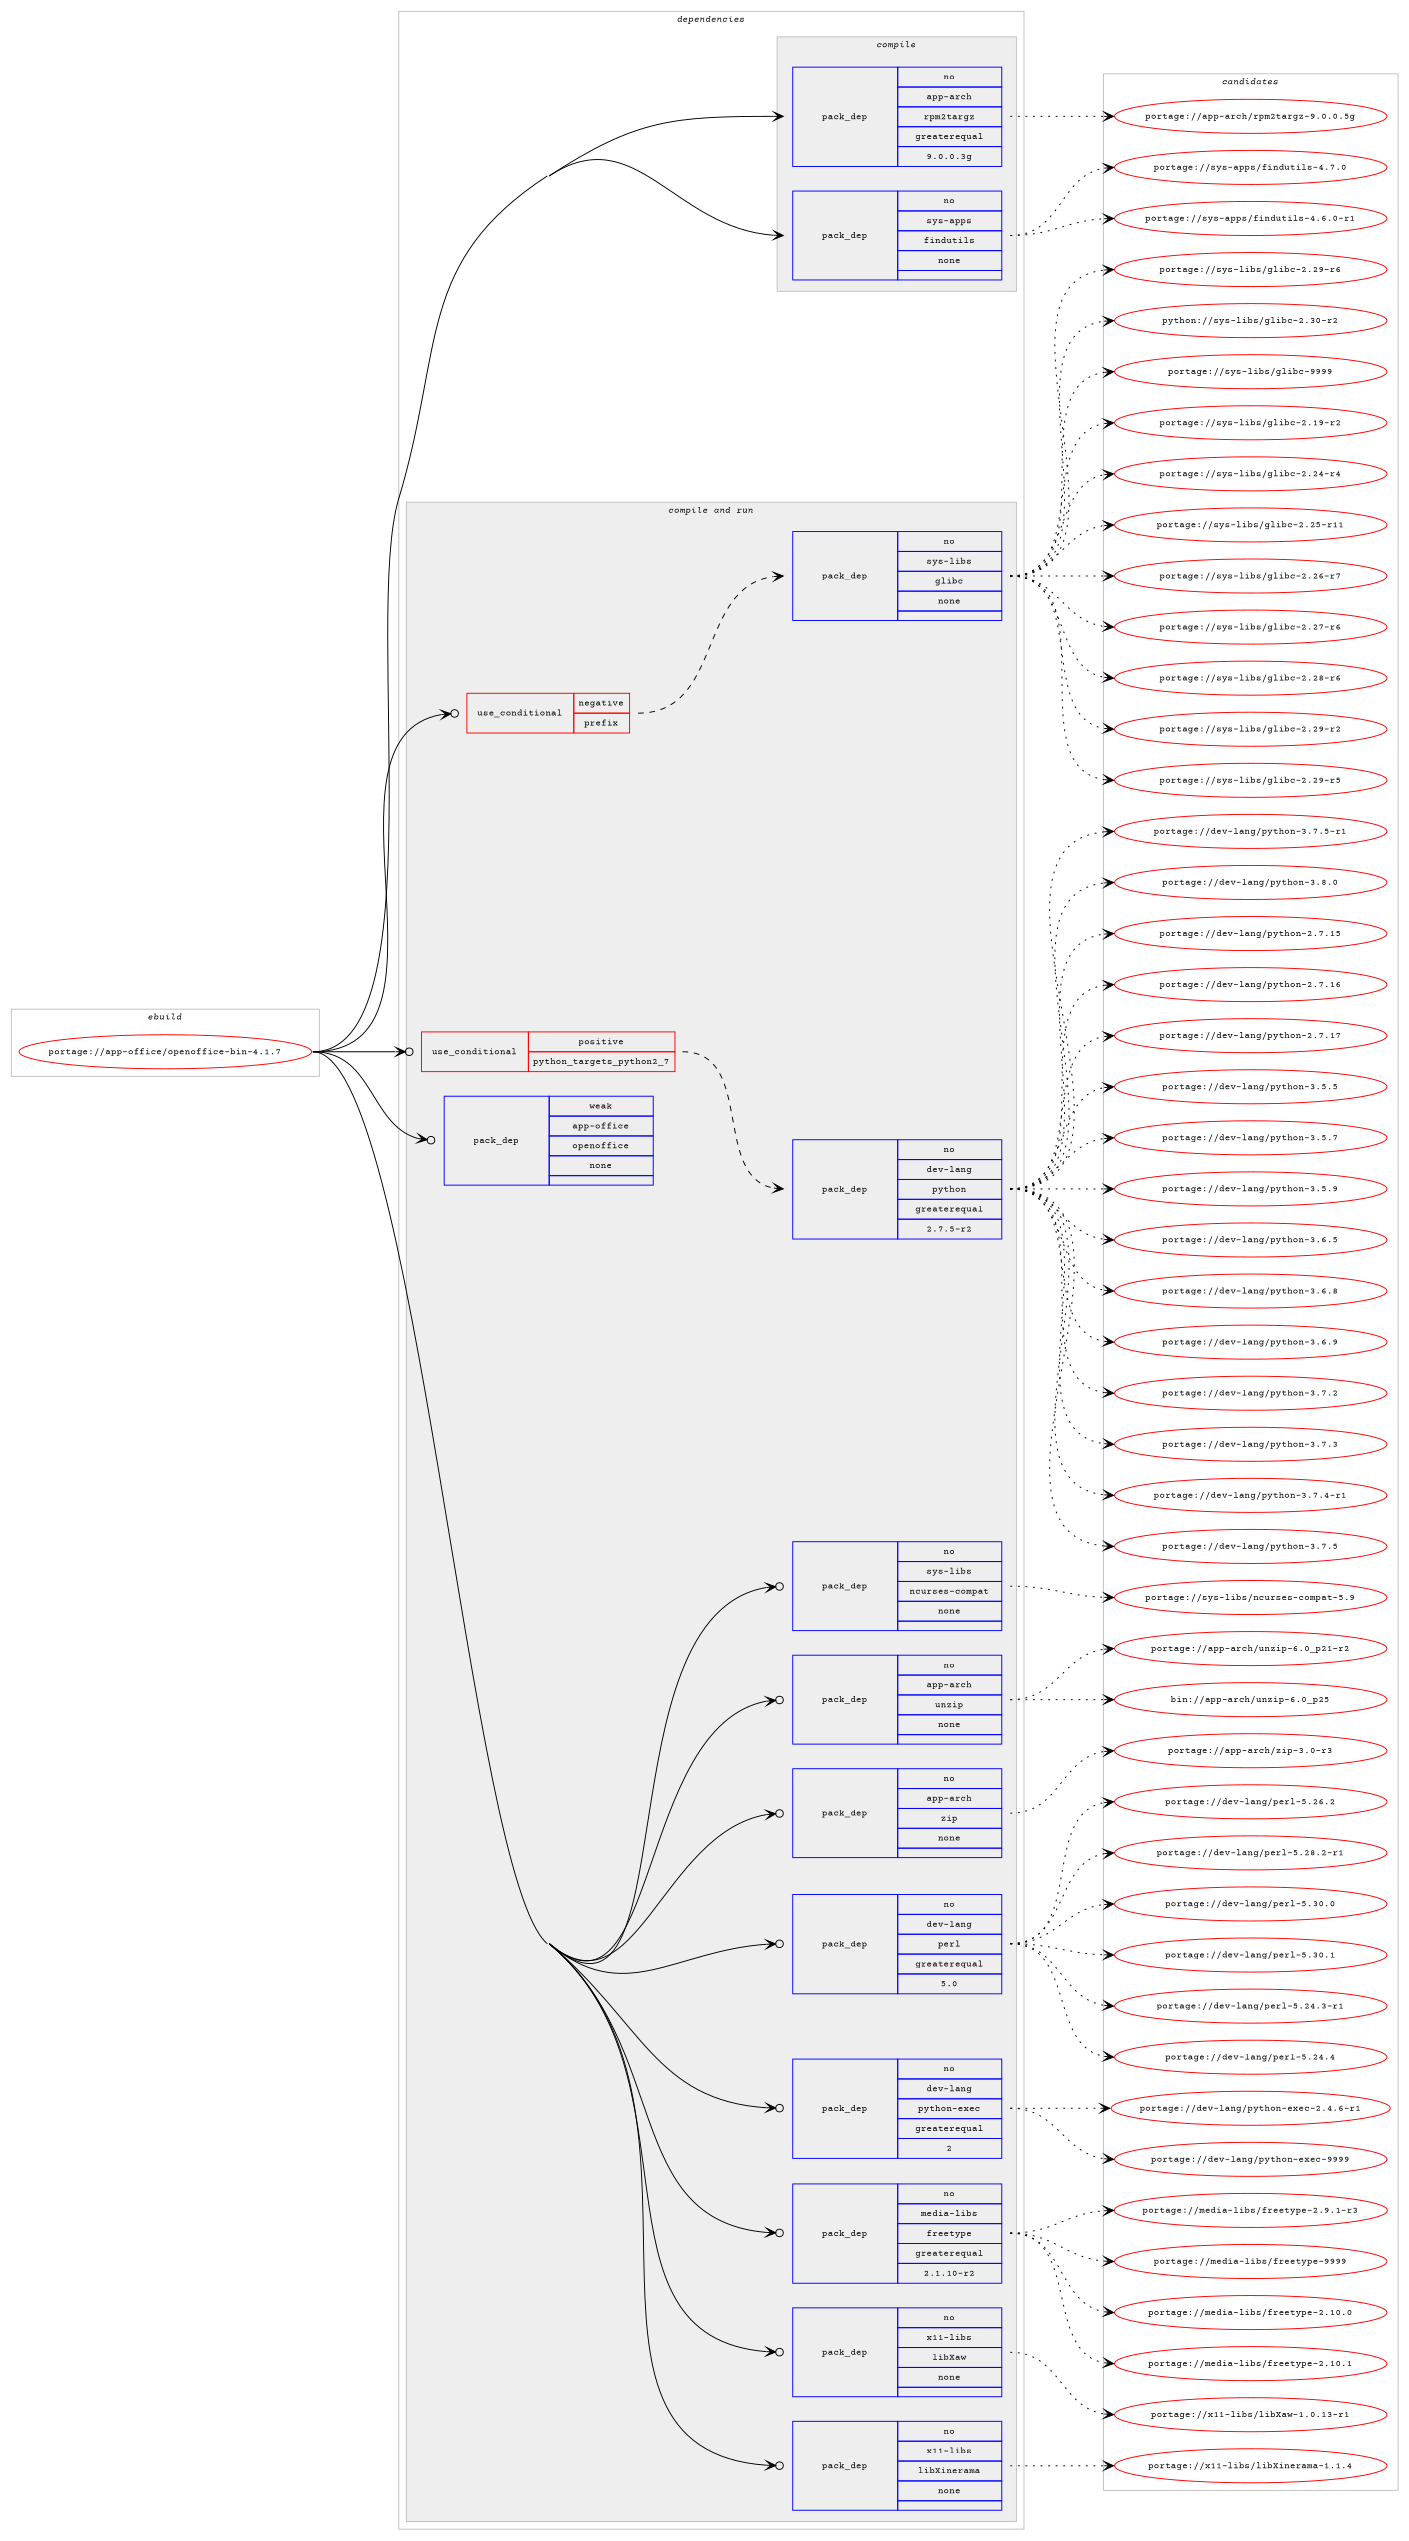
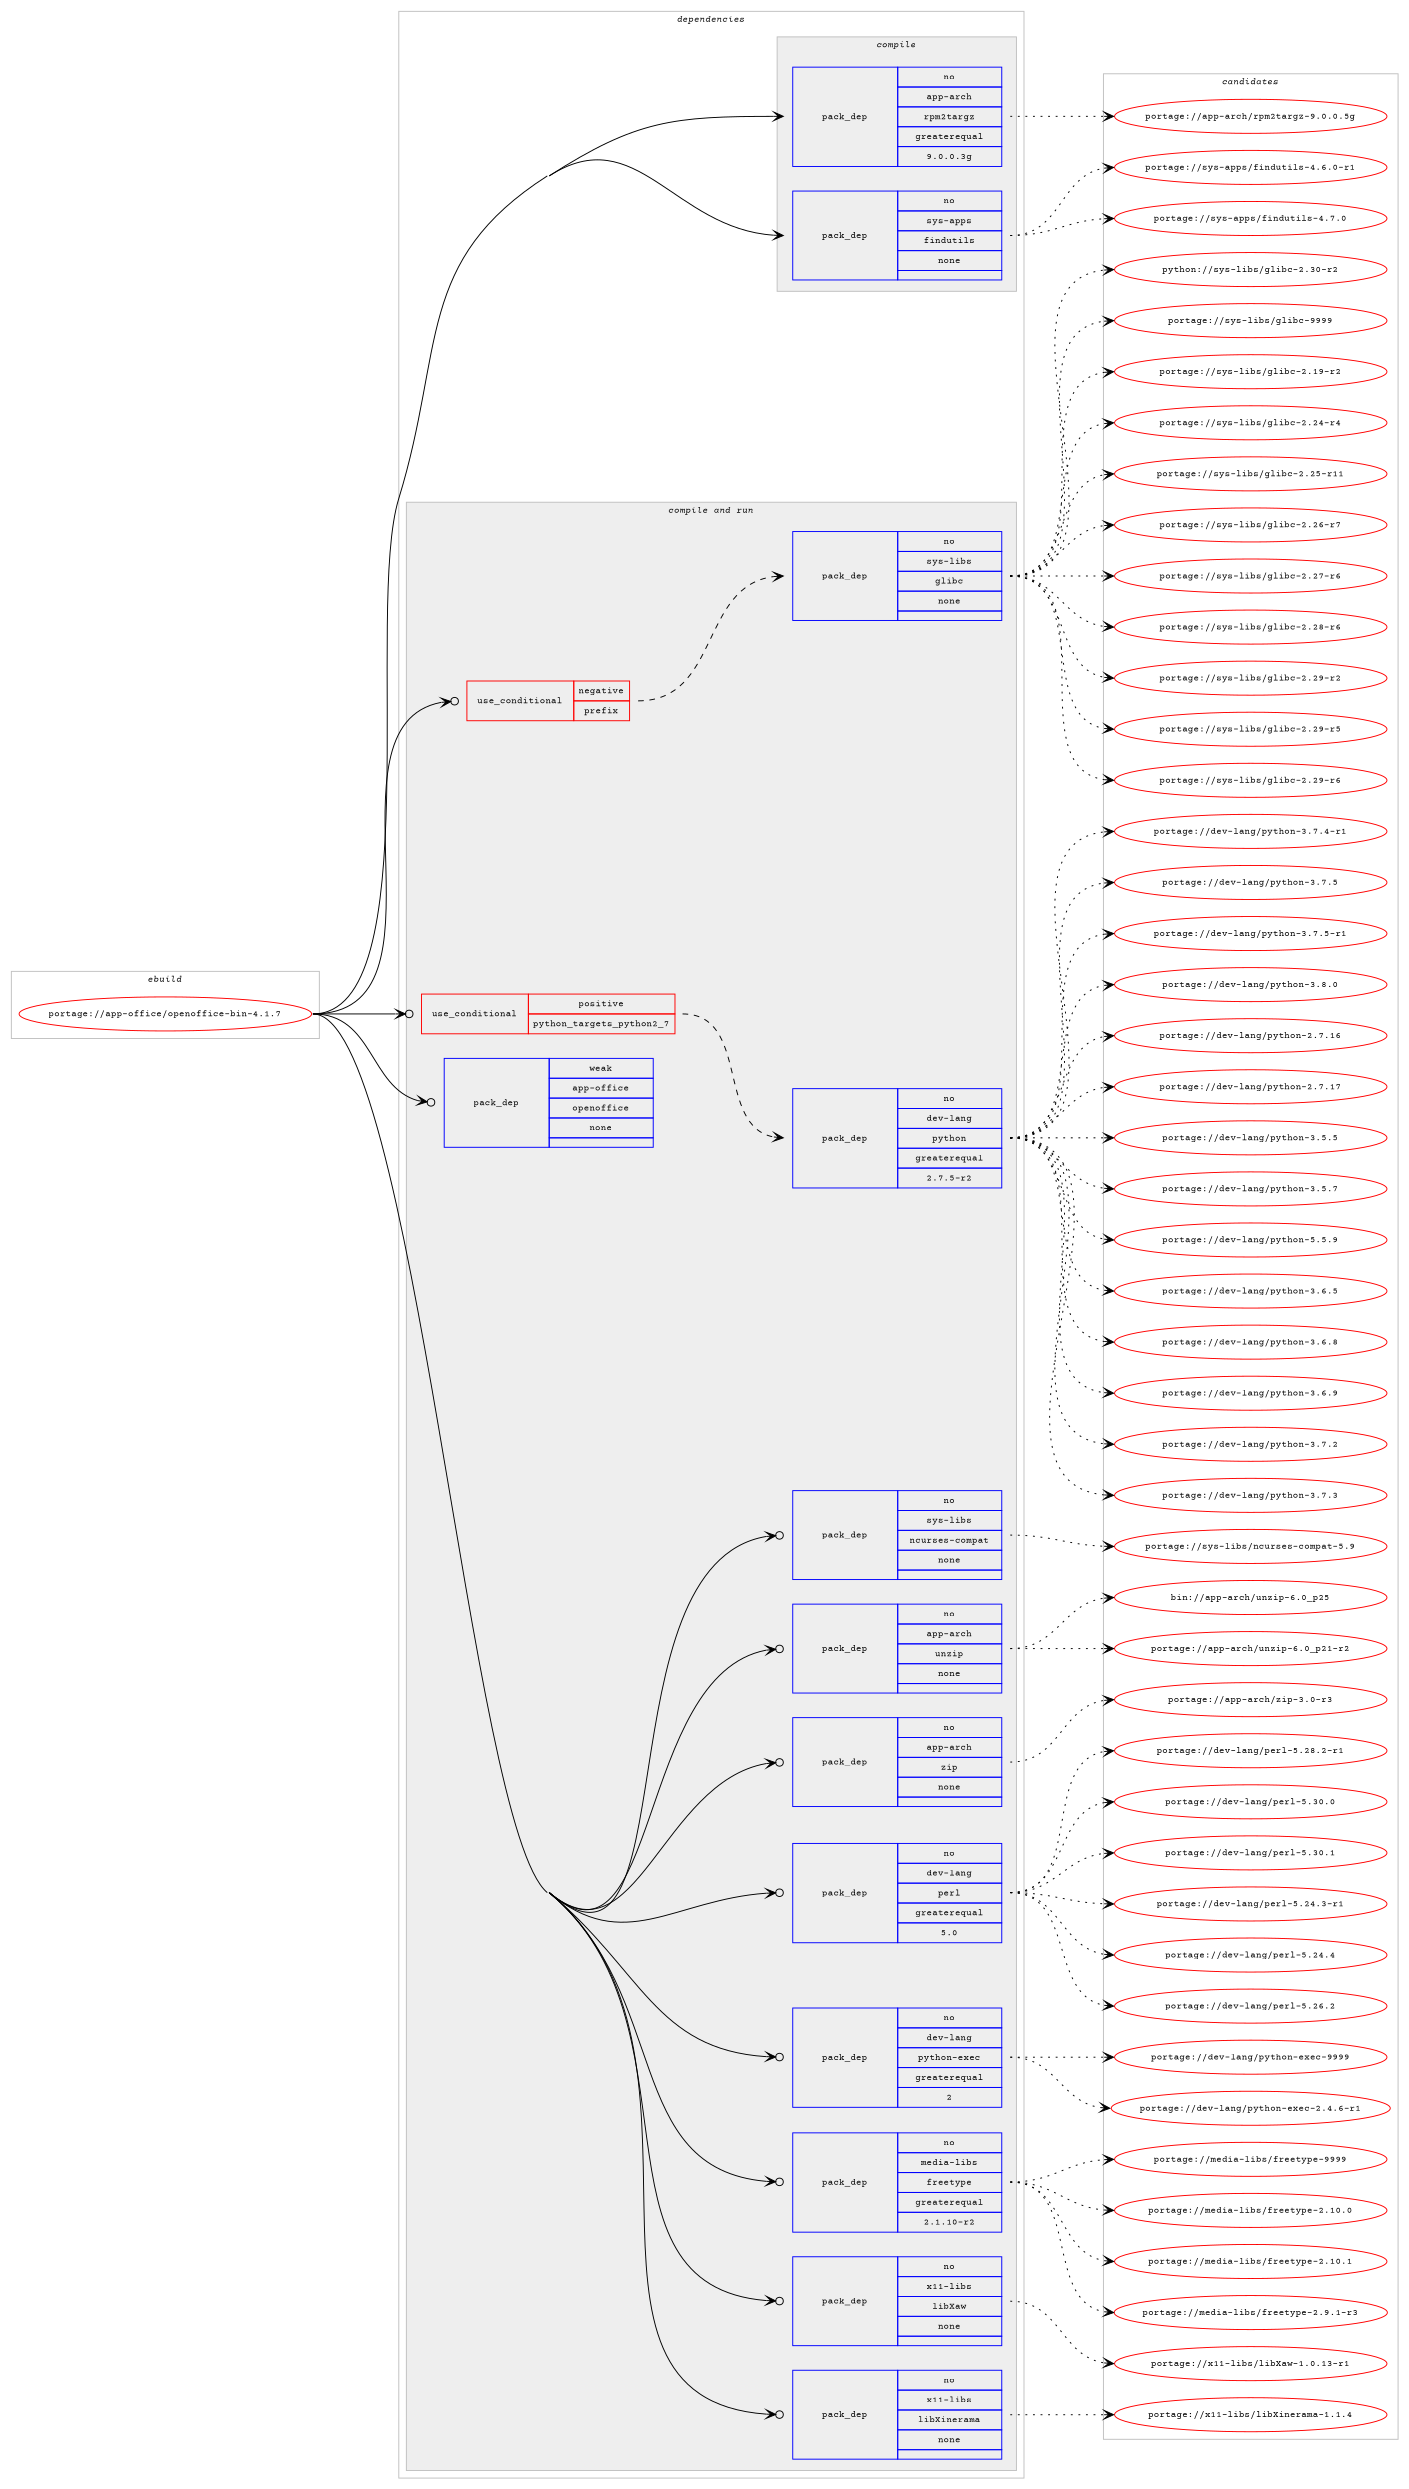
(1251, 934) -> none
(1251, 1189) -> (1251, 1240)
